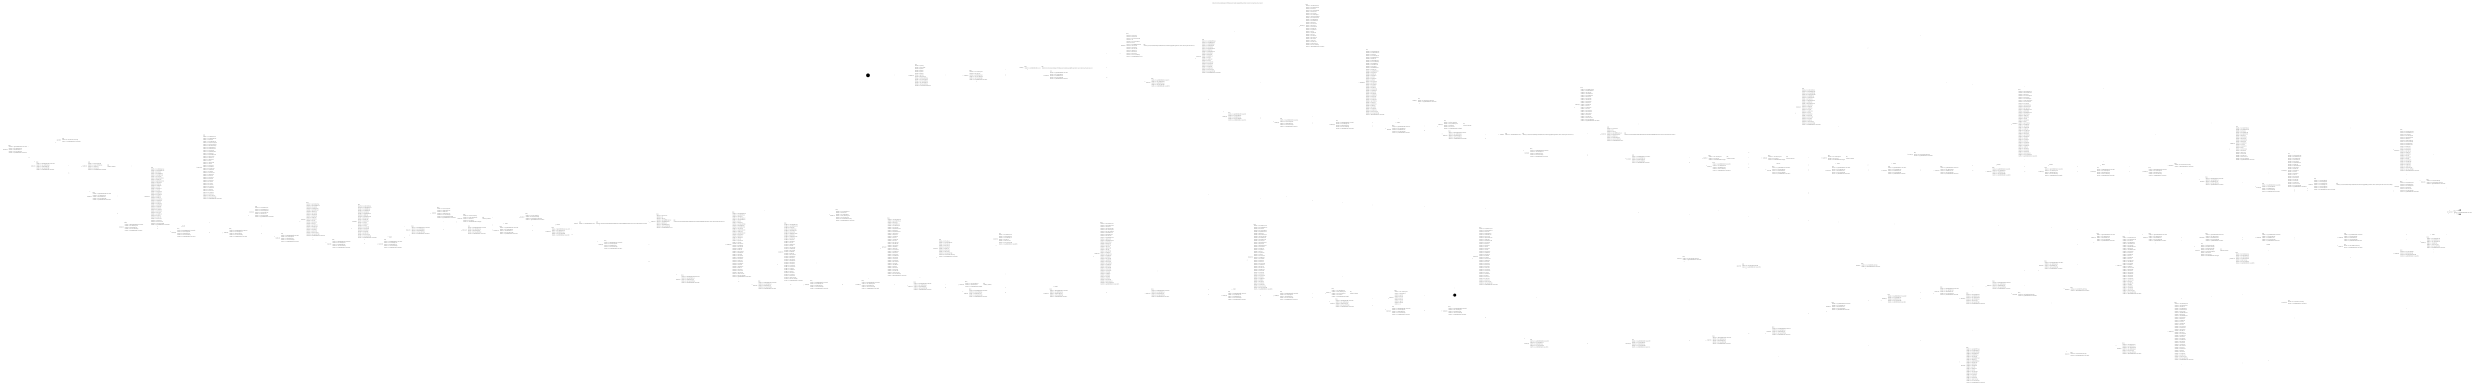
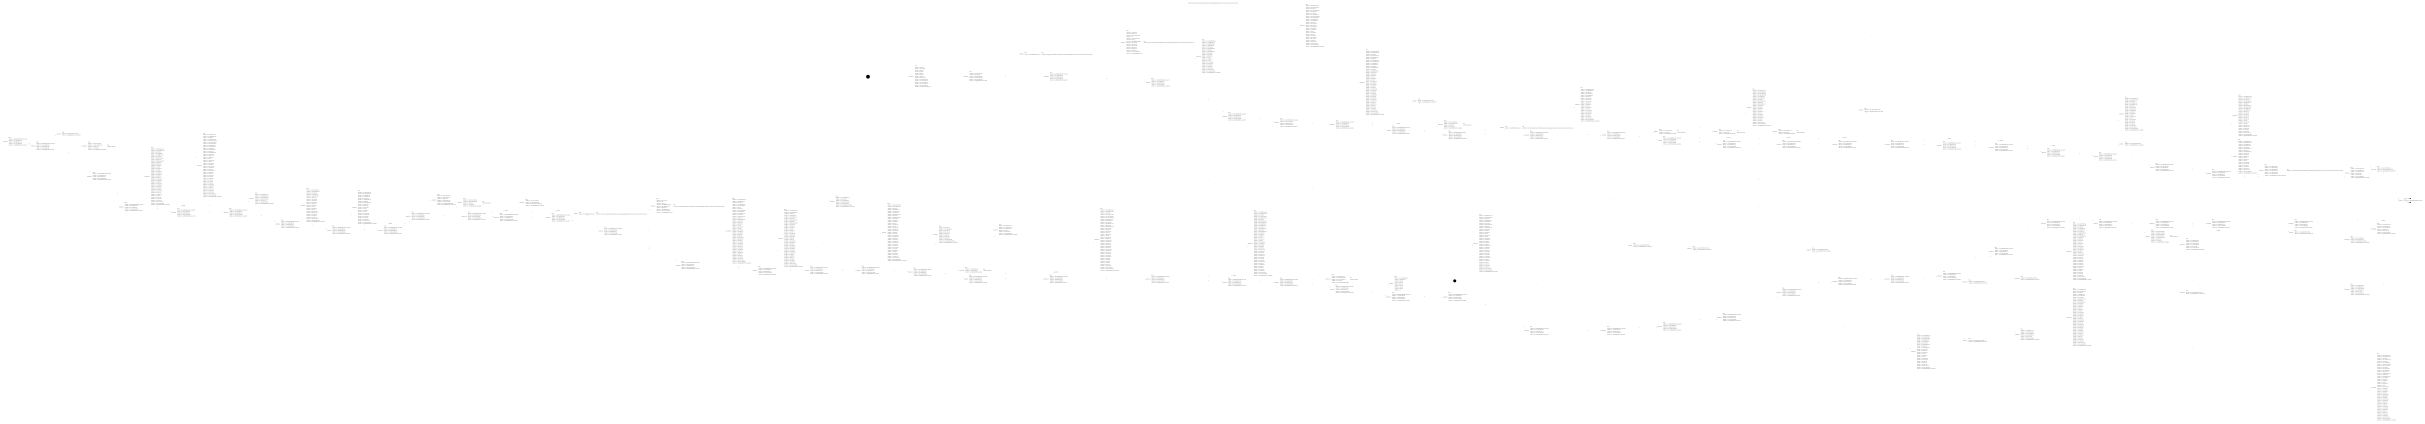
(1638, 134) -> none
